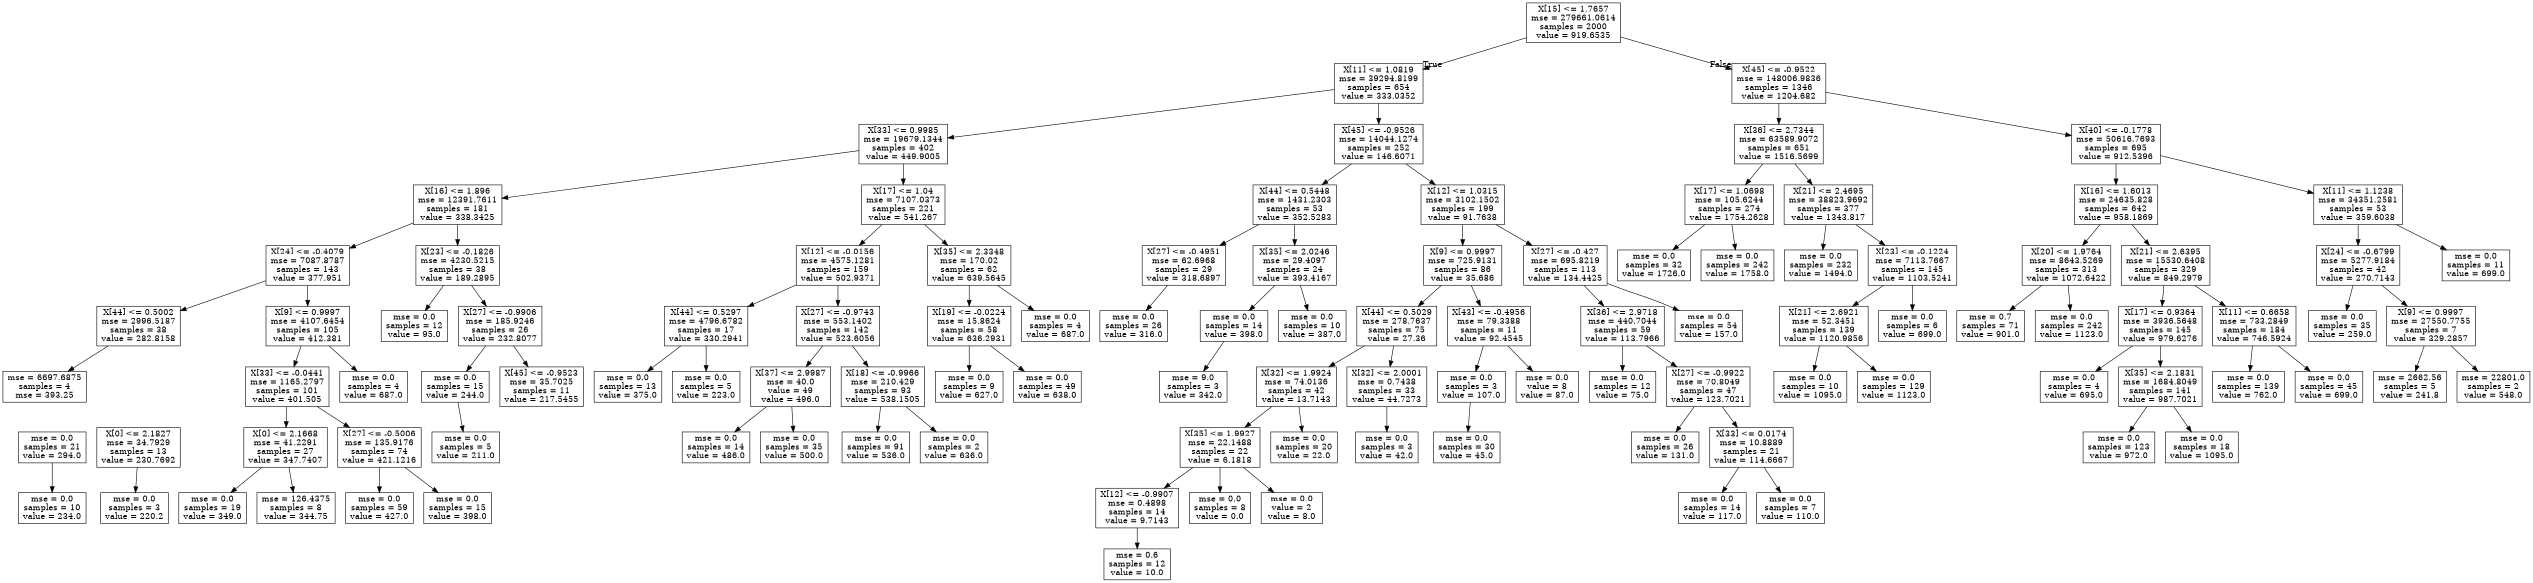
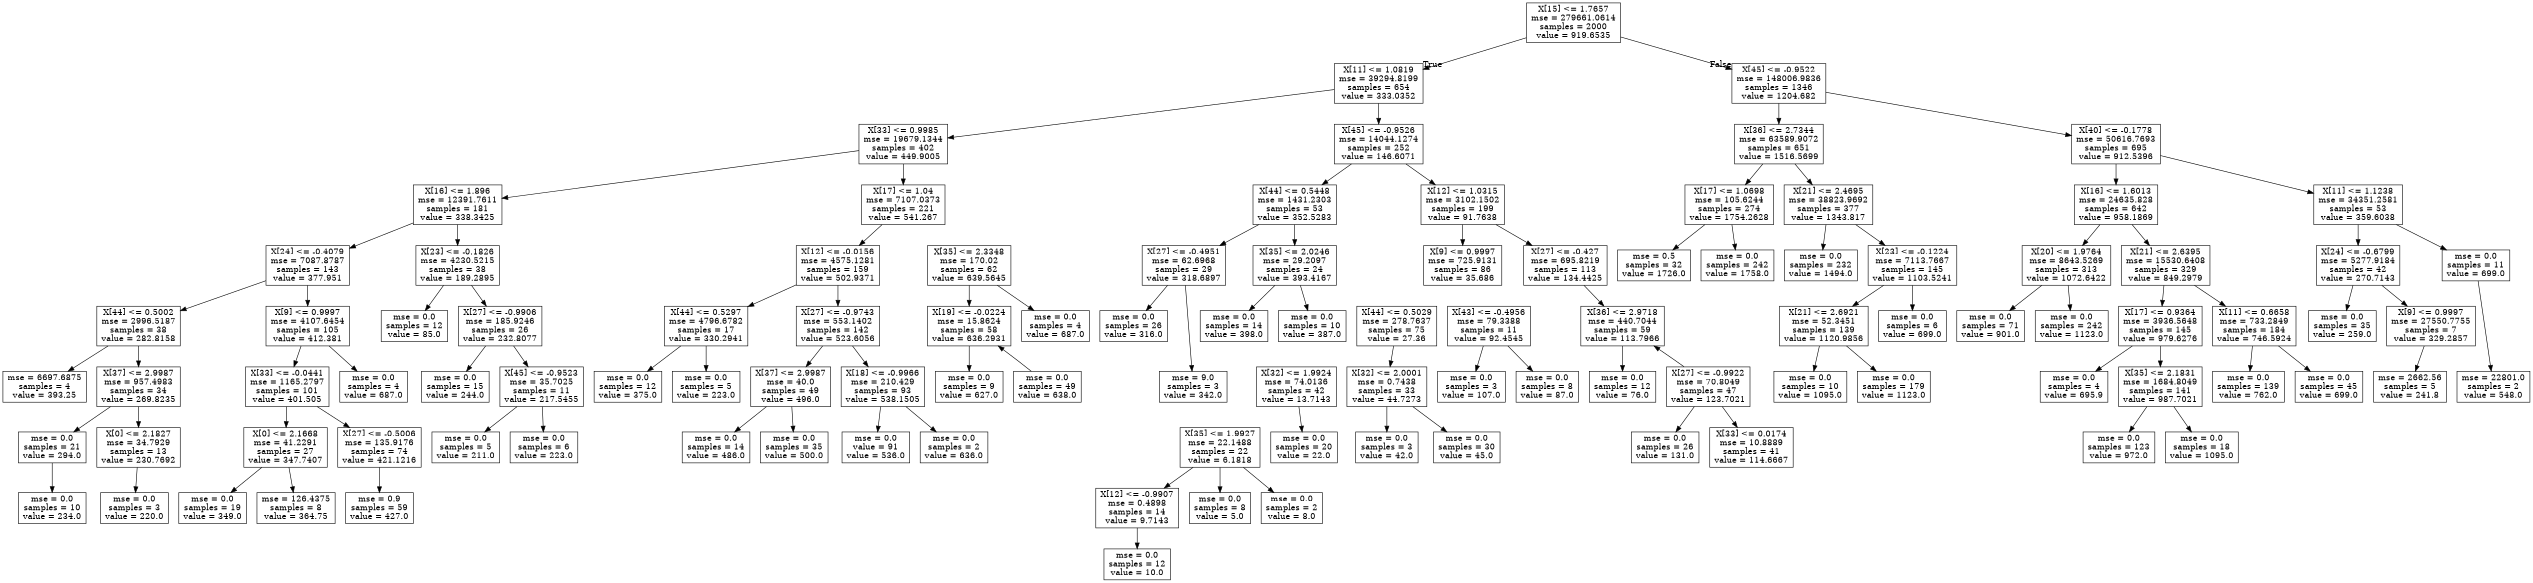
(934, 233) -> none
(1295, 265) -> (1295, 265)
(1654, 265) -> (1654, 265)
(1475, 293) -> none
(1432, 294) -> none
(414, 326) -> (414, 326)
(1709, 326) -> none
(1991, 326) -> (1991, 326)
(1215, 354) -> (1188, 325)
(1349, 355) -> none
(1659, 355) -> (1672, 358)
(1005, 357) -> (1017, 360)
(2462, 357) -> (2484, 323)
(45, 387) -> (45, 387)
none -> (139, 387)
(628, 387) -> (628, 387)
(791, 387) -> (791, 387)
(1547, 387) -> (1547, 387)
(1623, 387) -> (1623, 387)
(1894, 387) -> (1894, 387)
(2074, 387) -> (2074, 387)
(460, 414) -> (503, 417)
(1469, 414) -> (1427, 418)
(1261, 415) -> none
none -> (544, 447)
(876, 447) -> (876, 447)
(1751, 447) -> (1751, 447)
(134, 508) -> (134, 508)
(296, 508) -> (296, 508)
(379, 508) -> (379, 508)
(458, 508) -> none
(1220, 508) -> (1220, 508)
(1292, 508) -> (1292, 508)
(1712, 508) -> none
(1791, 508) -> none
(1137, 564) -> (1137, 564)
